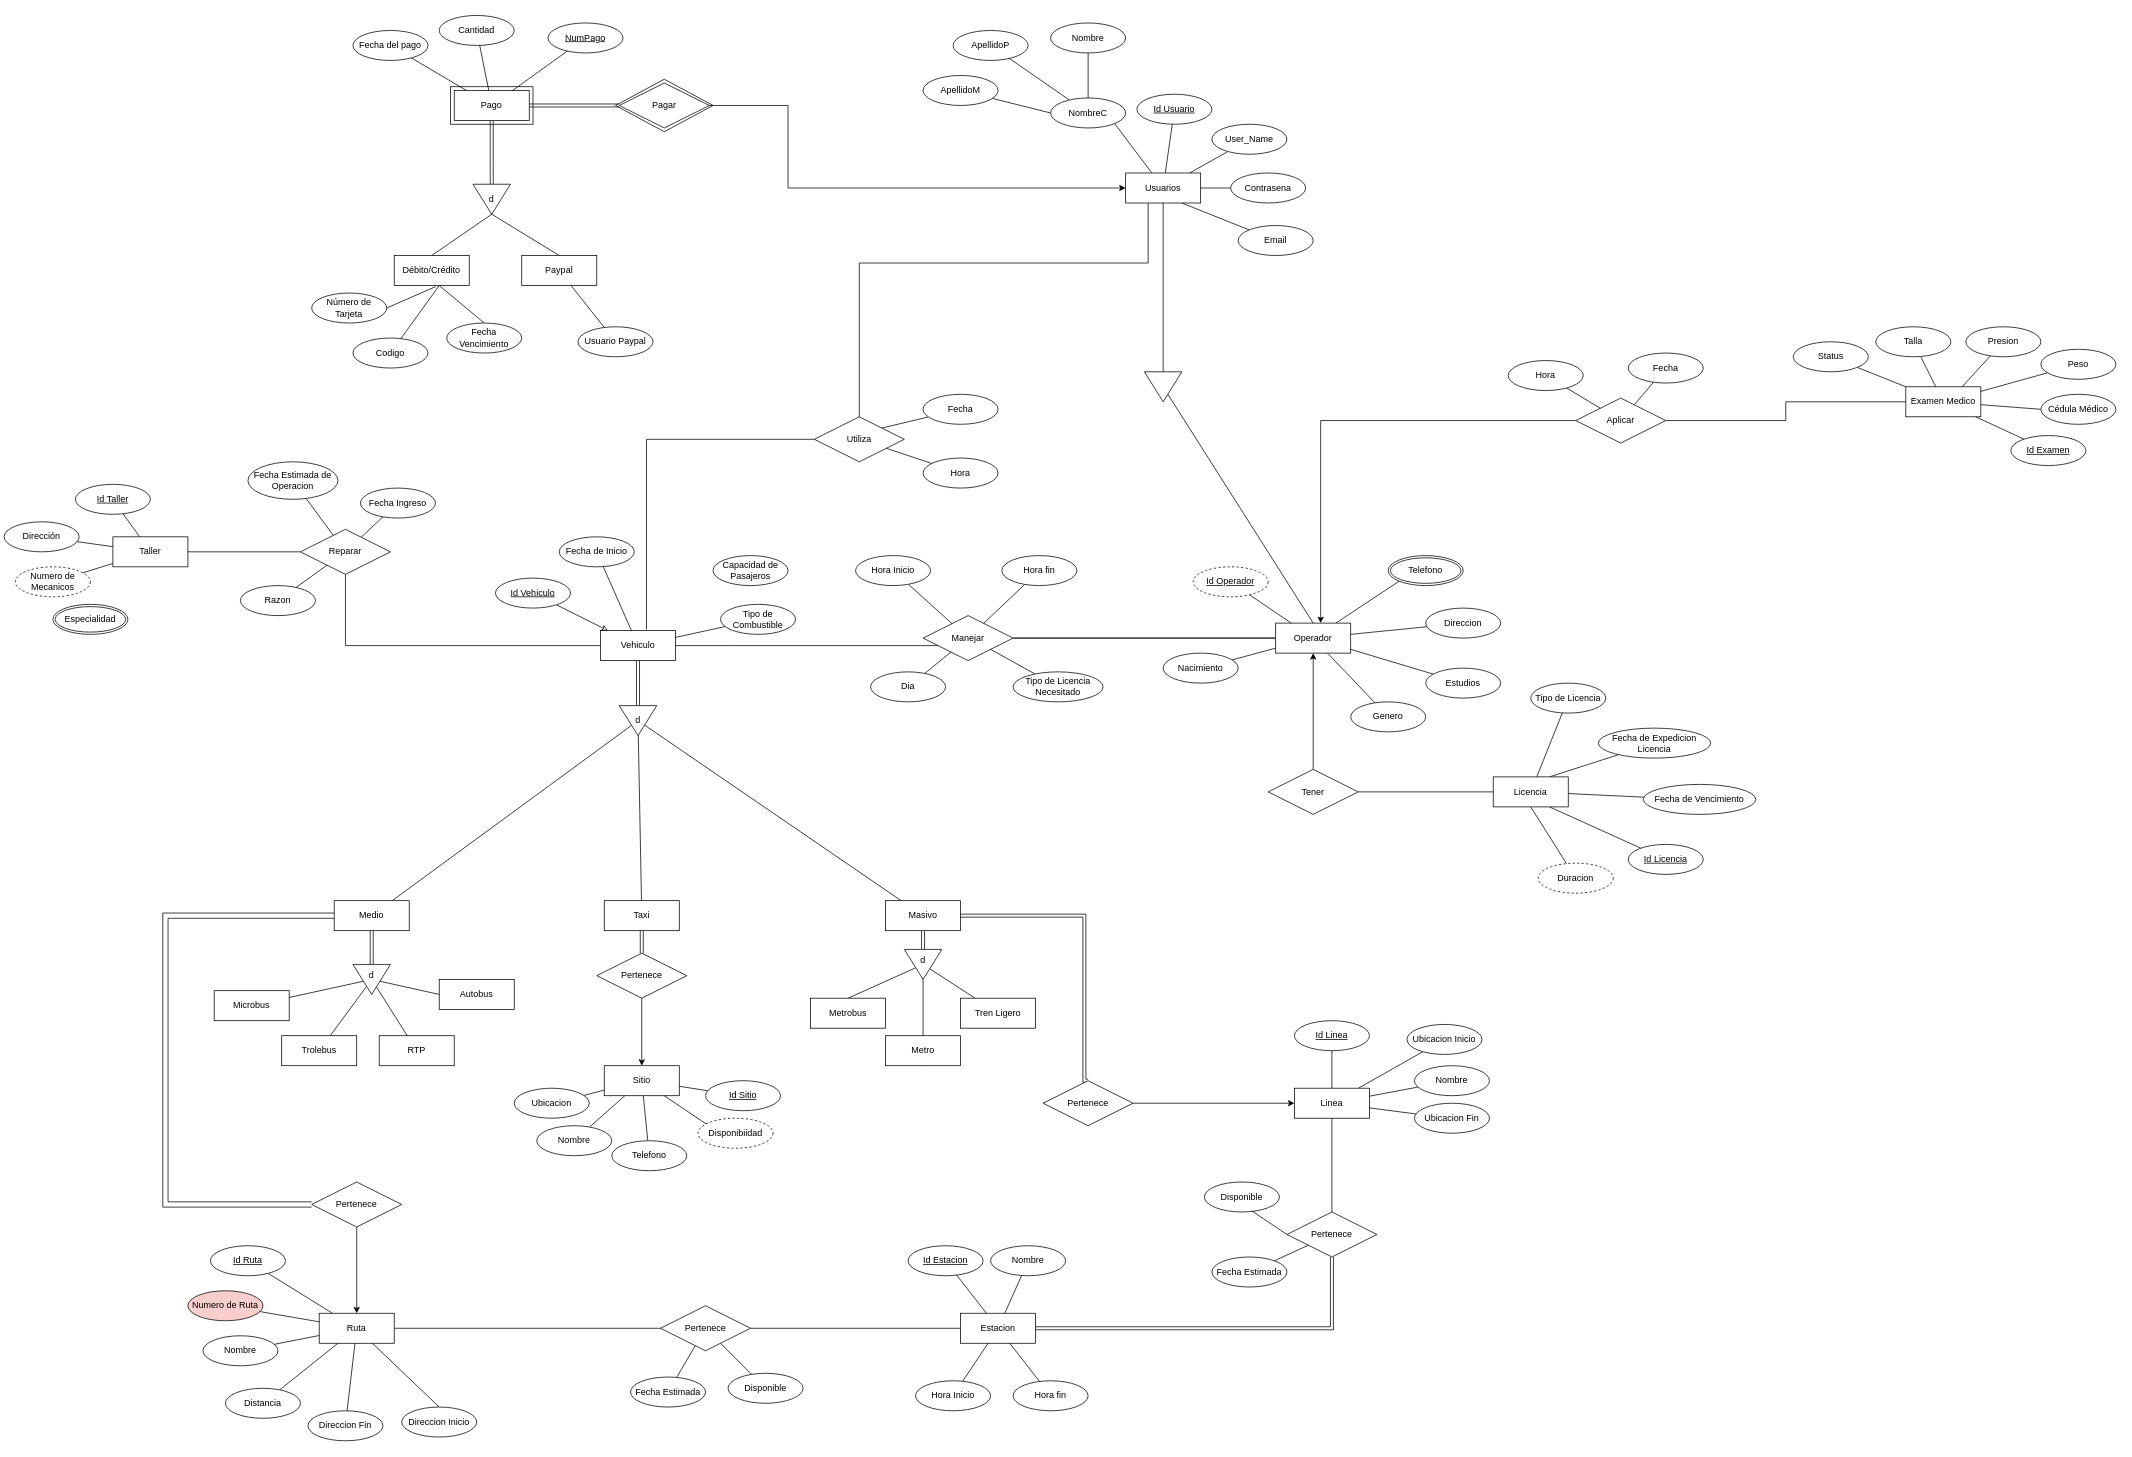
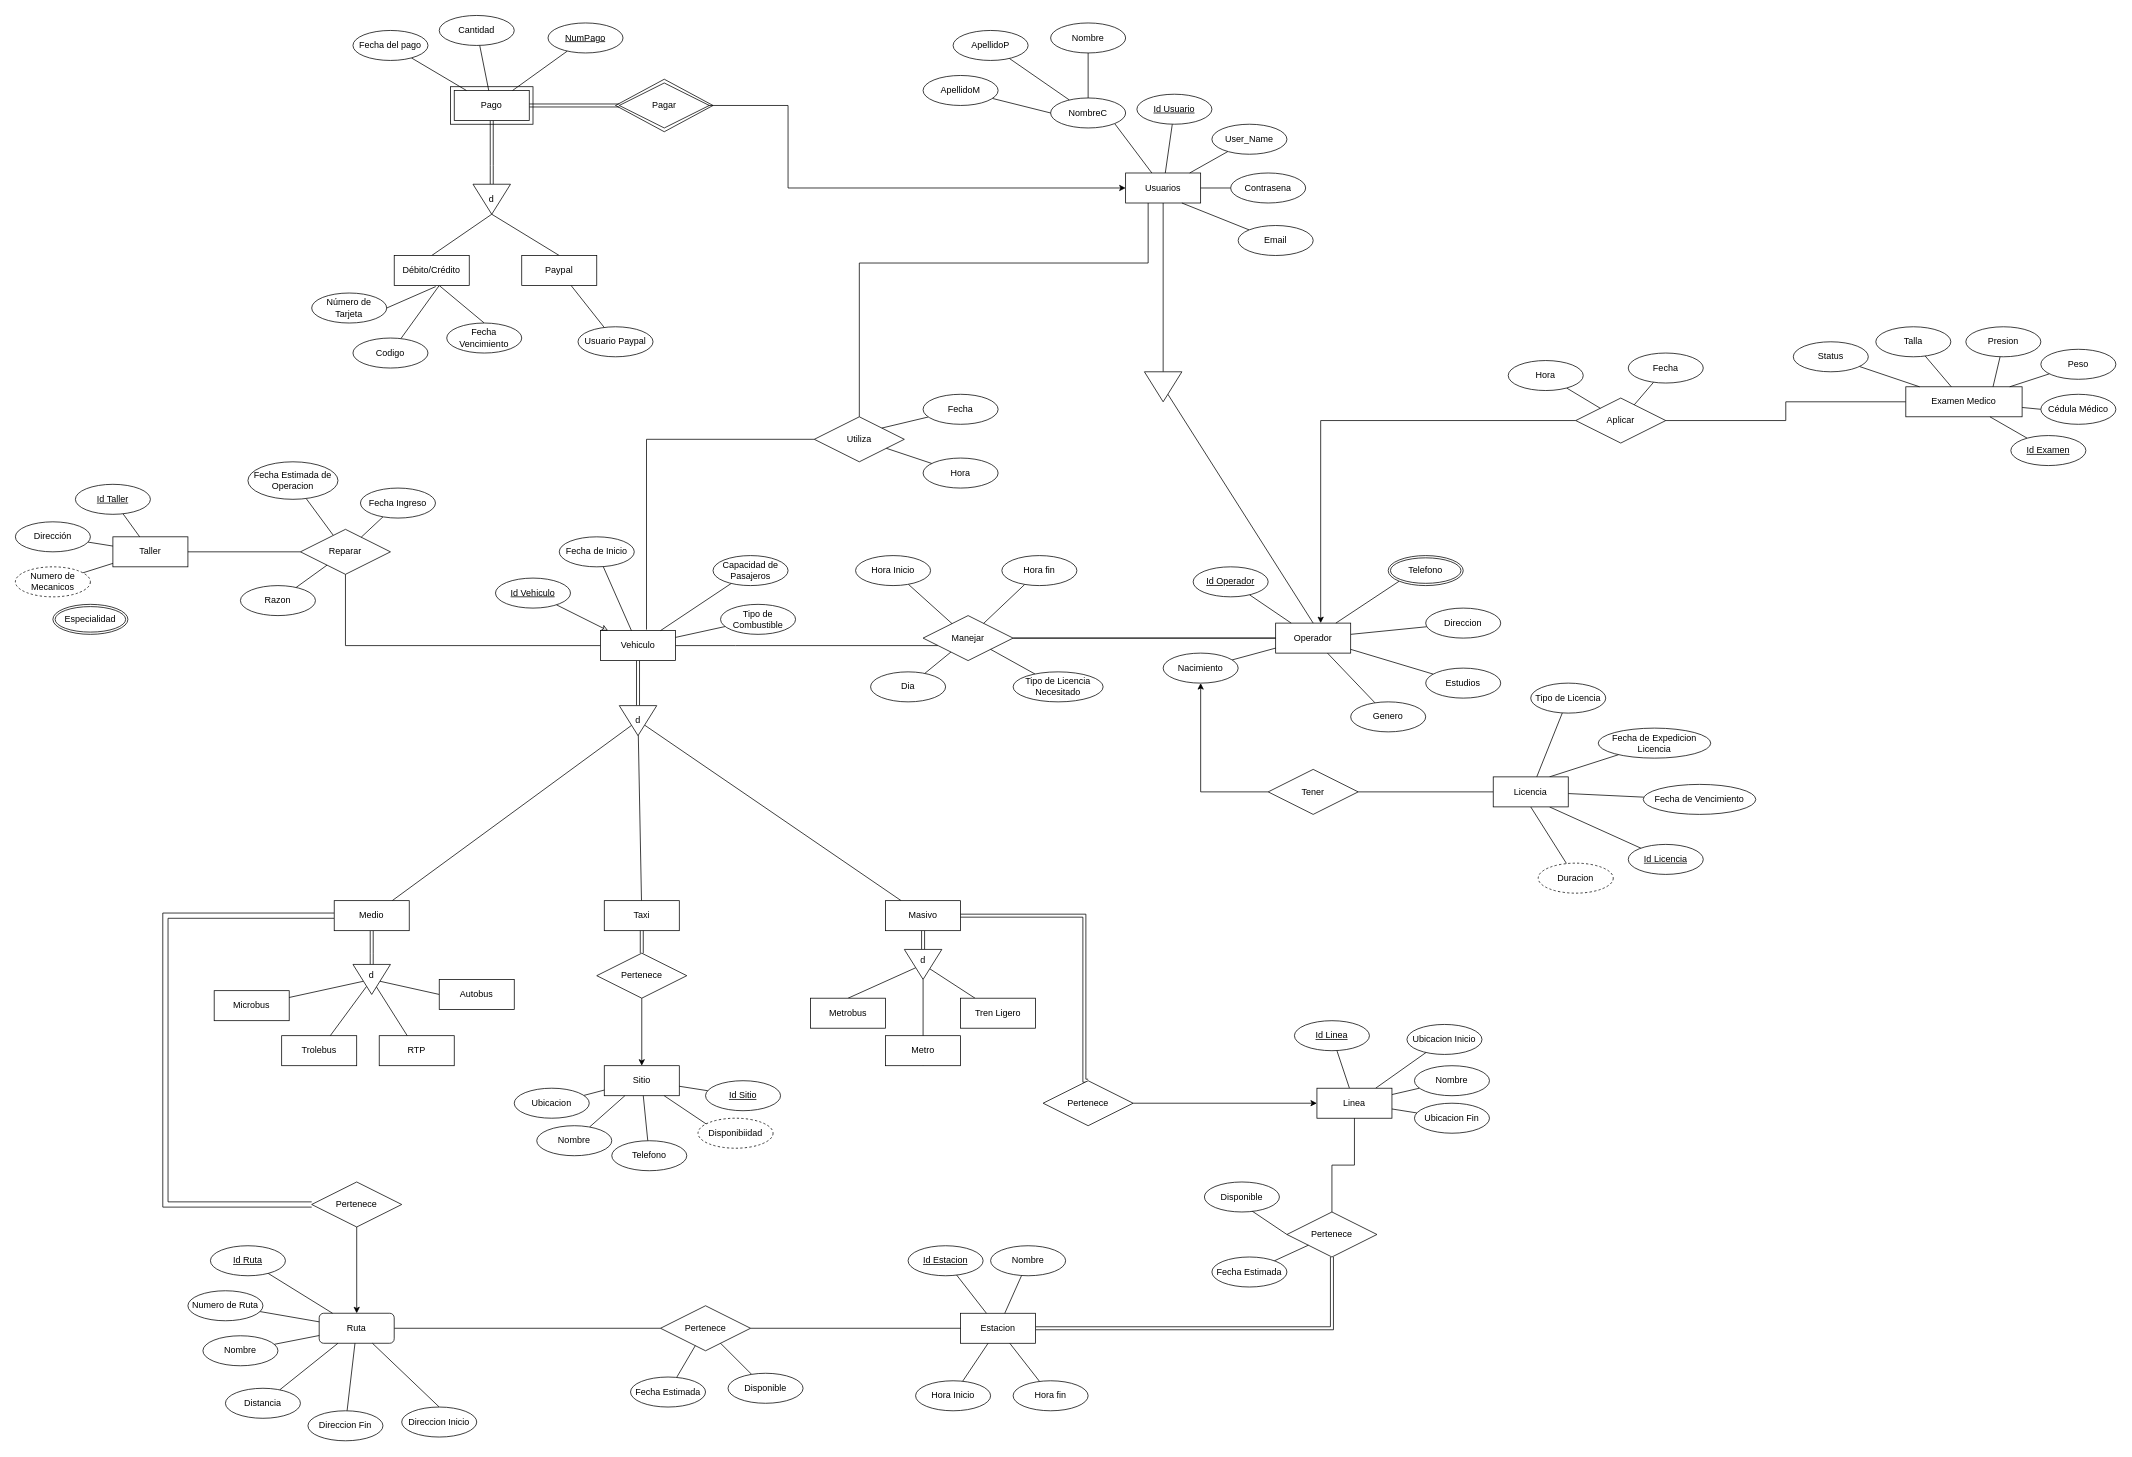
(1943, 402) -> (1964, 402)
(42, 537) -> (53, 537)
(1230, 582) -> (1230, 582)
none -> (696, 607)
(1313, 714) -> (1200, 741)
(1332, 1103) -> (1354, 1103)
(225, 1305) -> (225, 1305)
(357, 1328) -> (357, 1328)
